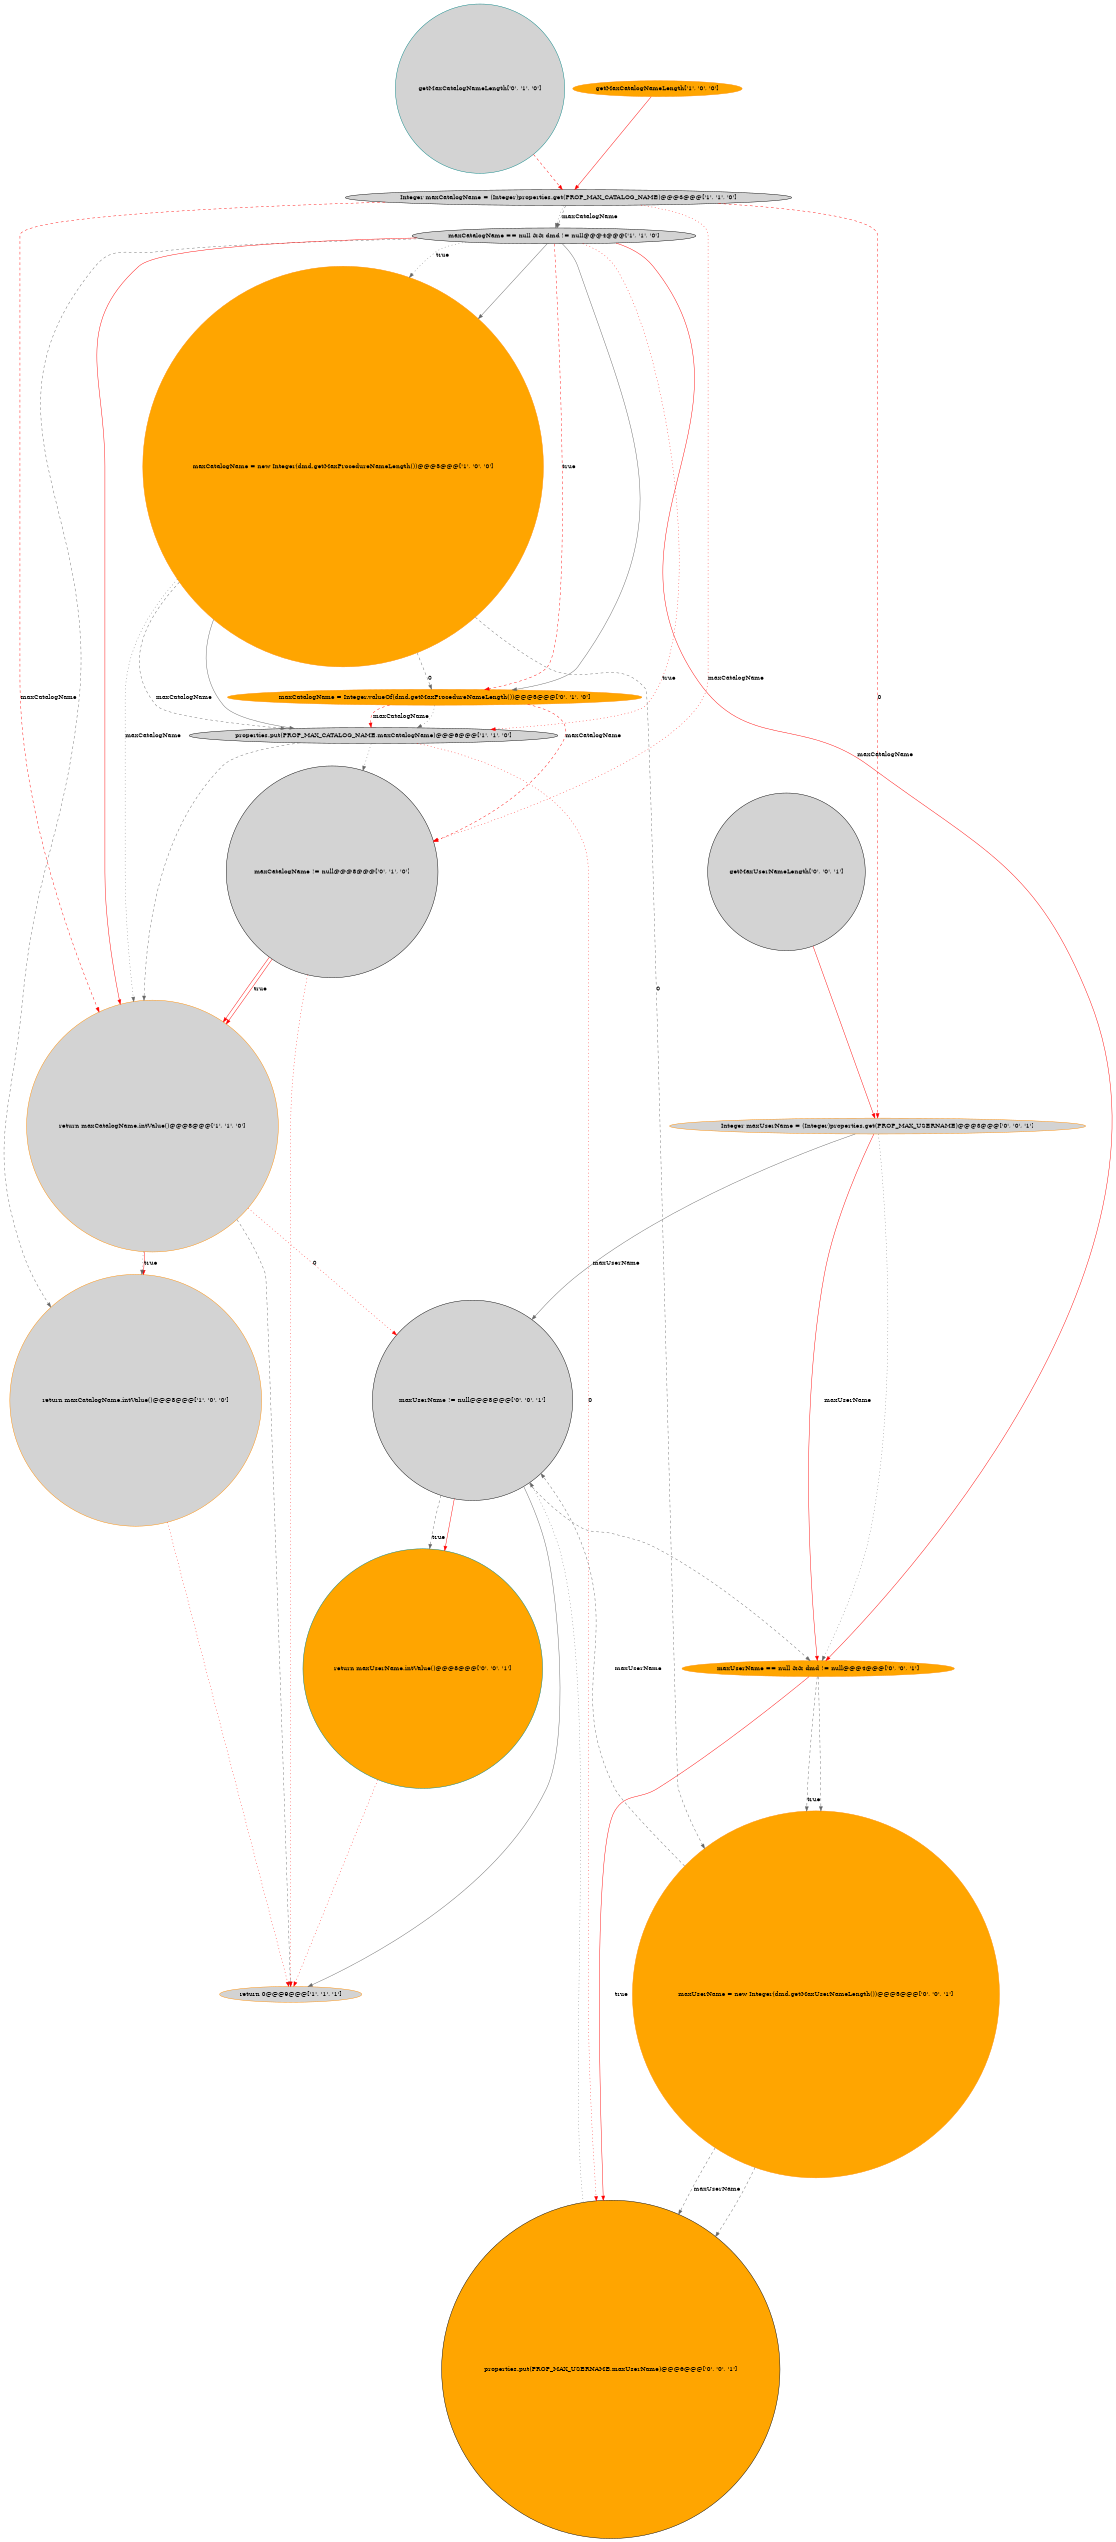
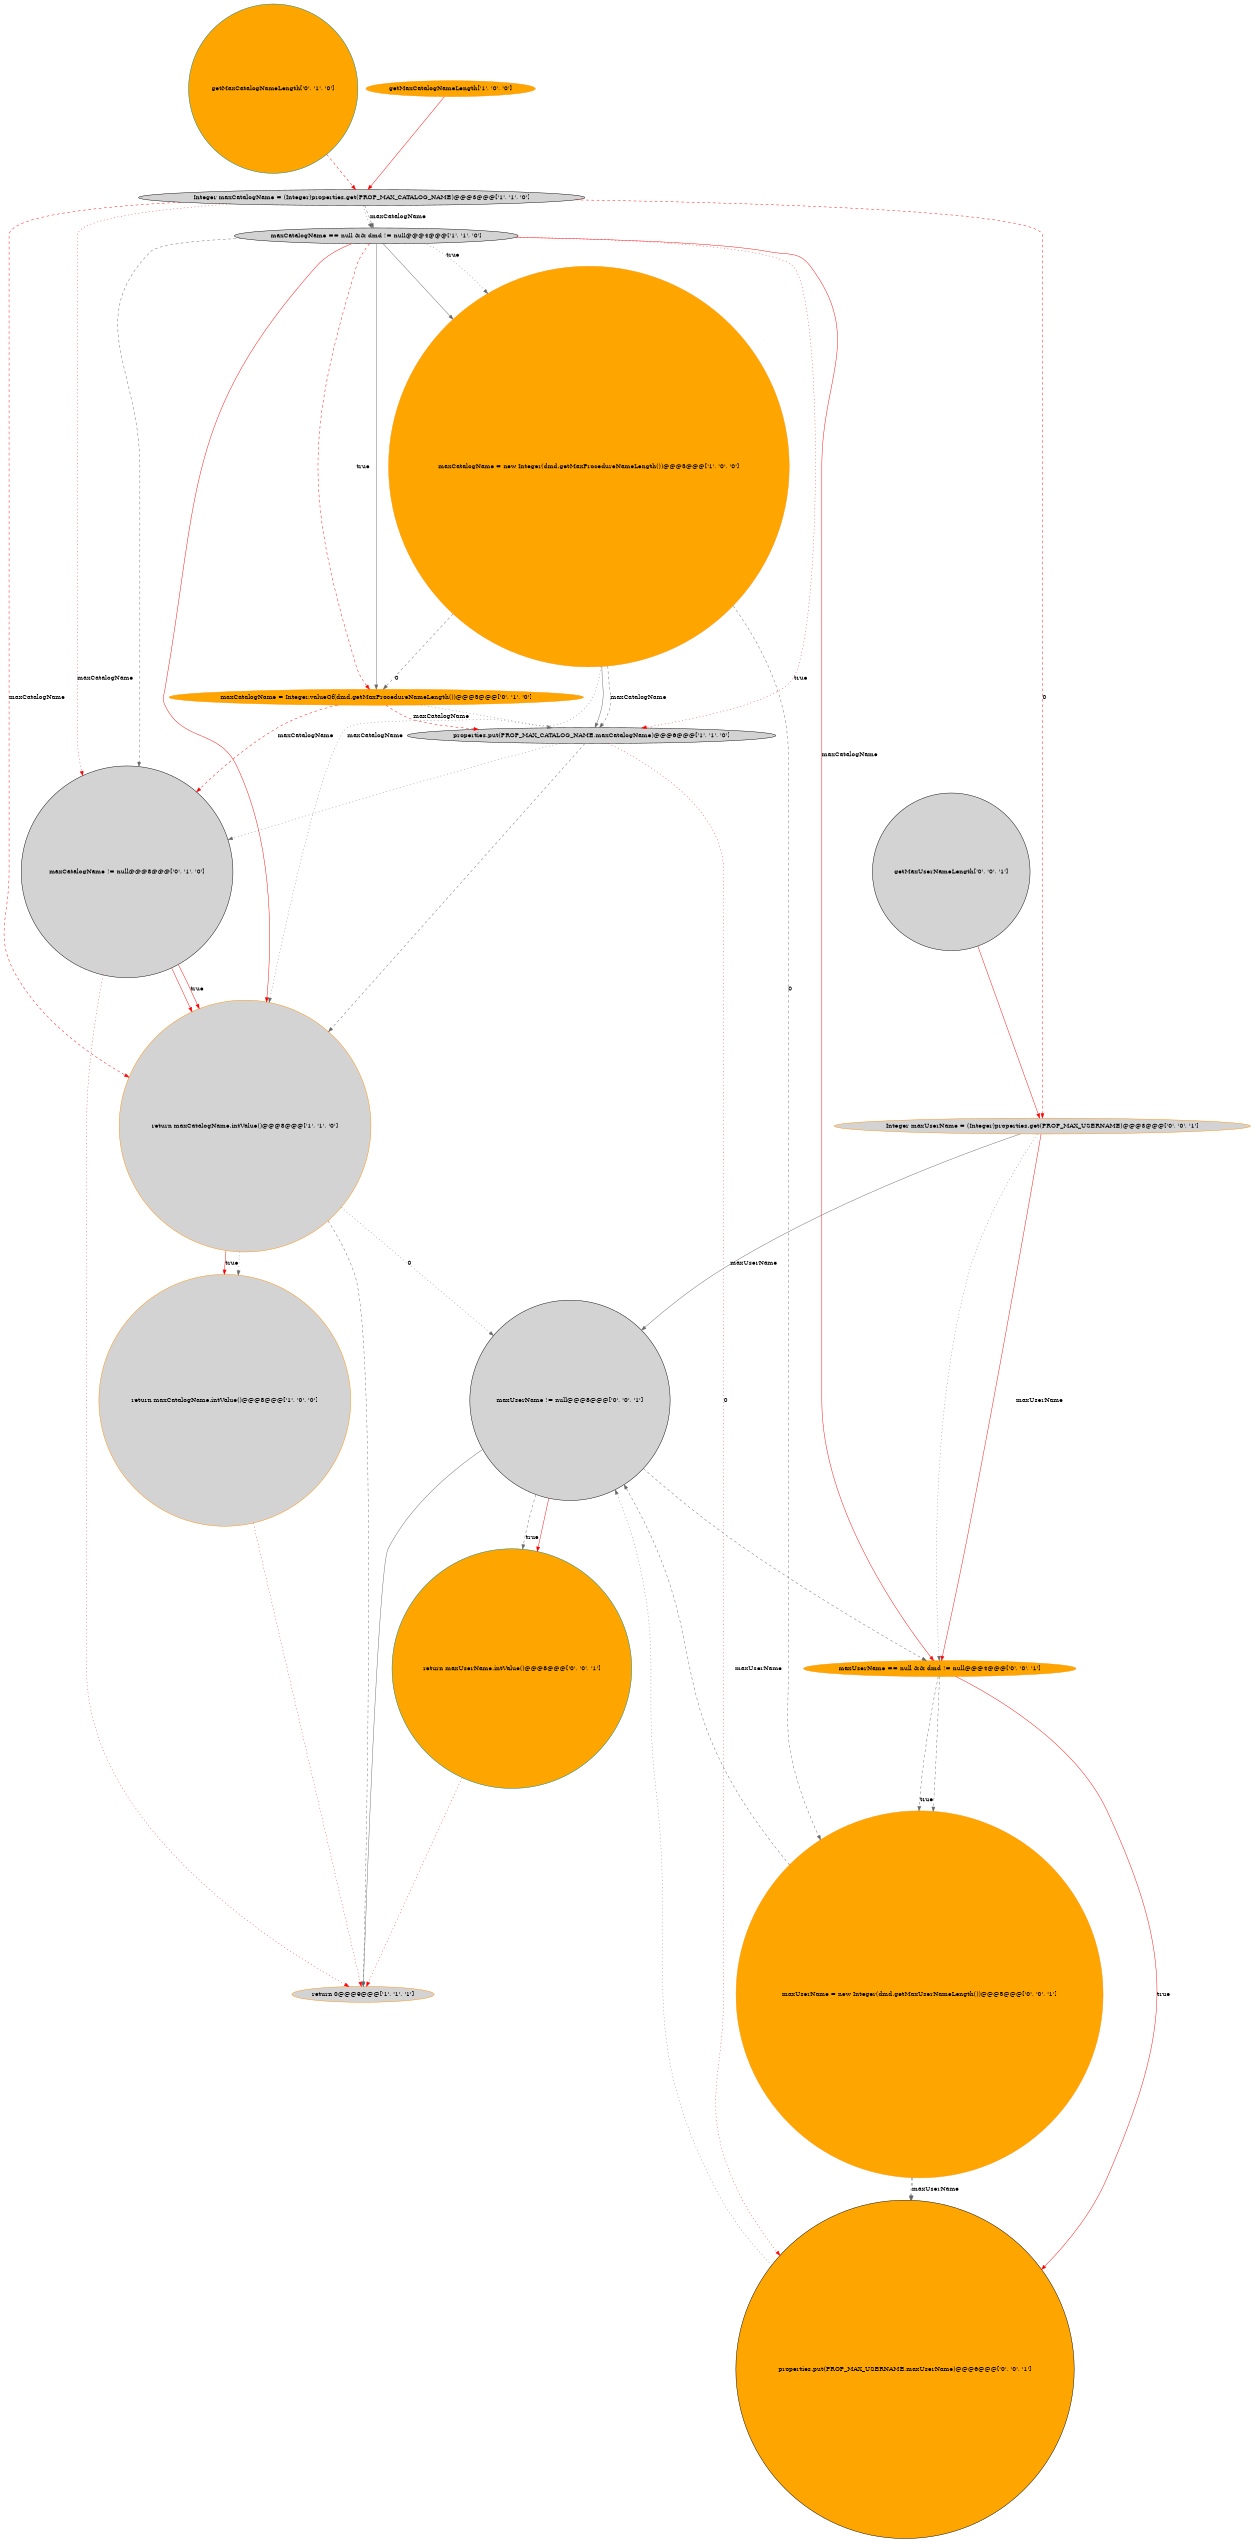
(480, 89) -> (273, 89)
(78, 618) -> (139, 455)
(321, 1270) -> (416, 1270)
